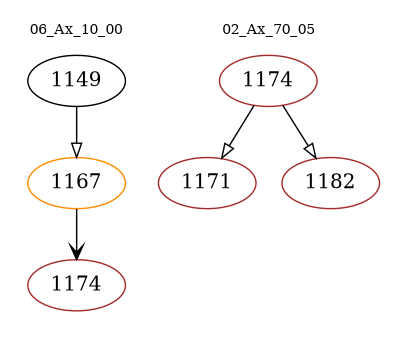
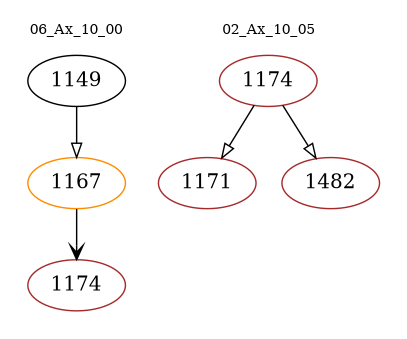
(269, 31) -> (269, 31)
(331, 183) -> (331, 183)
